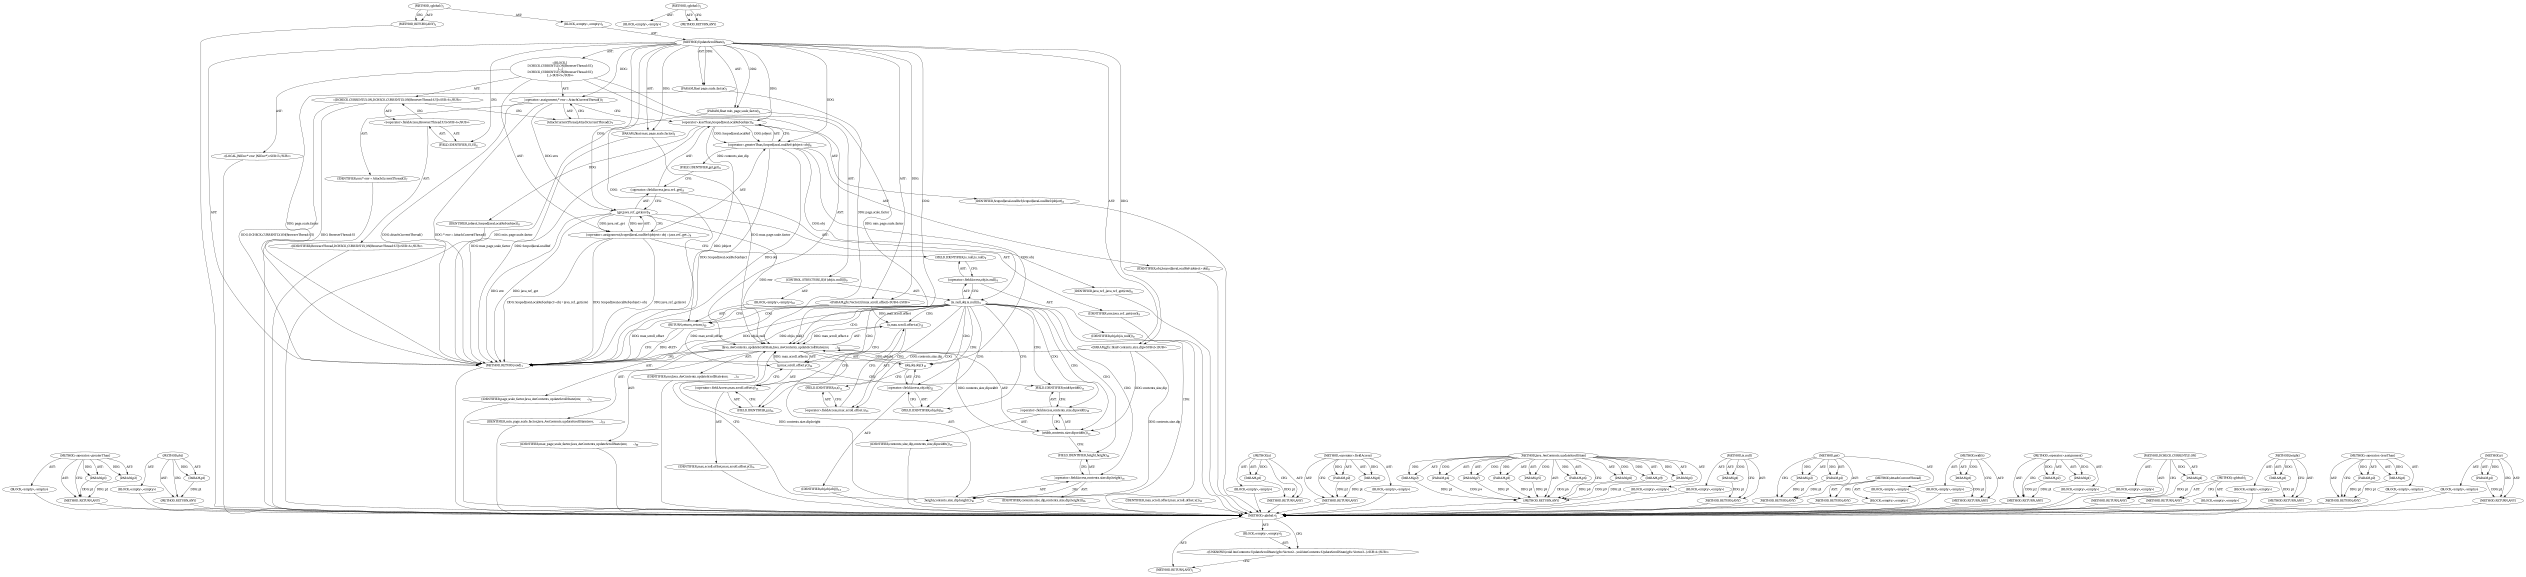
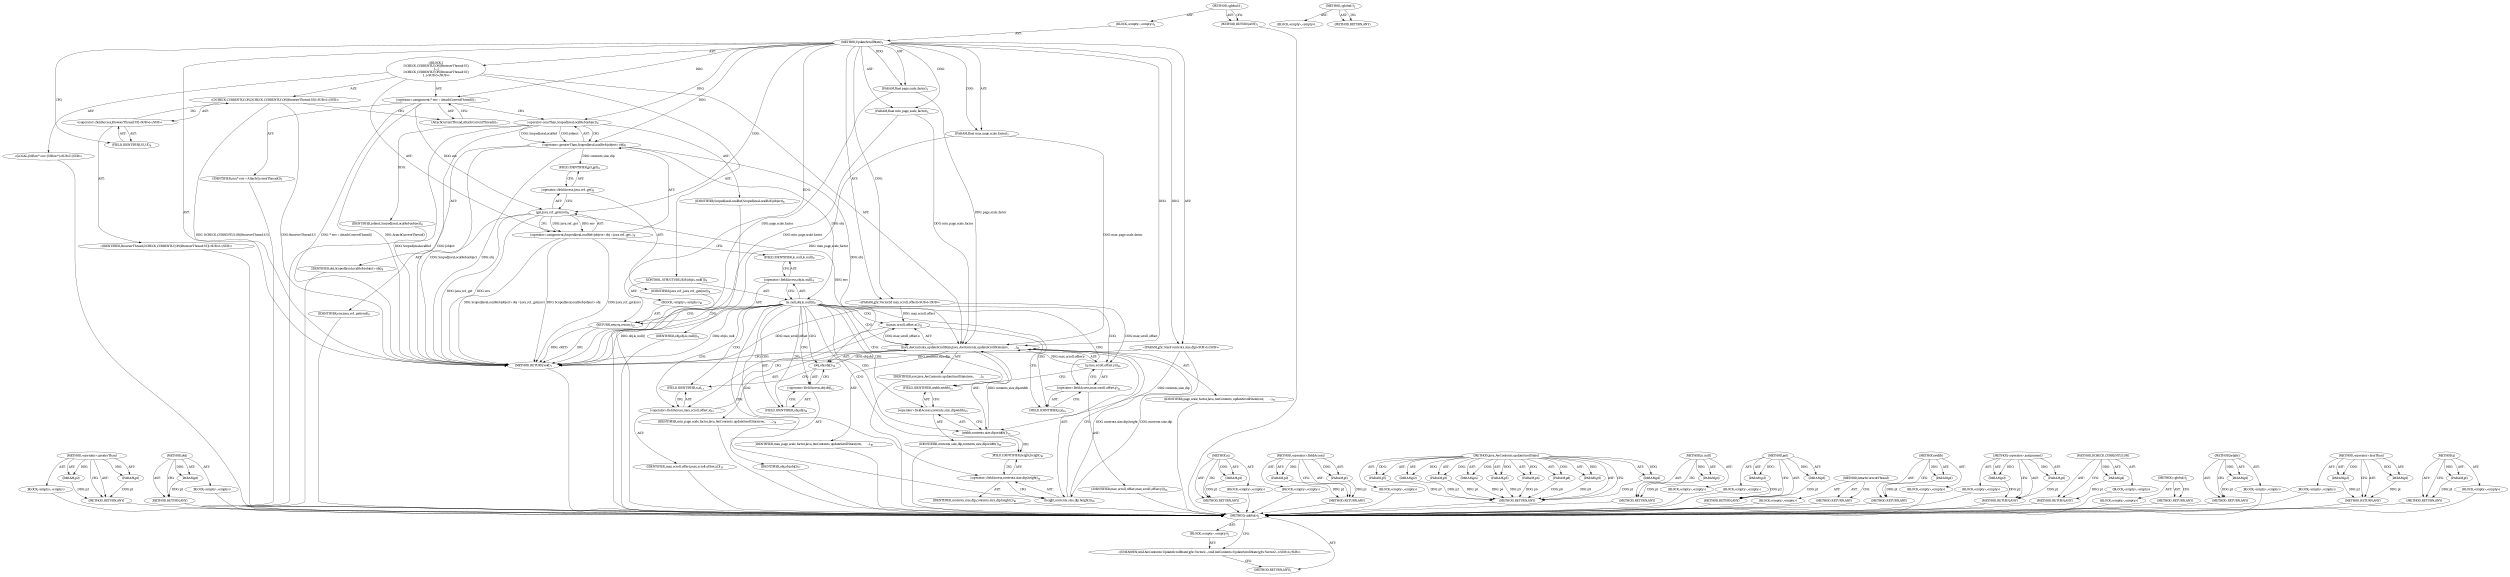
(681, 156) -> (576, 180)
none -> (740, 339)
none -> (642, 441)
